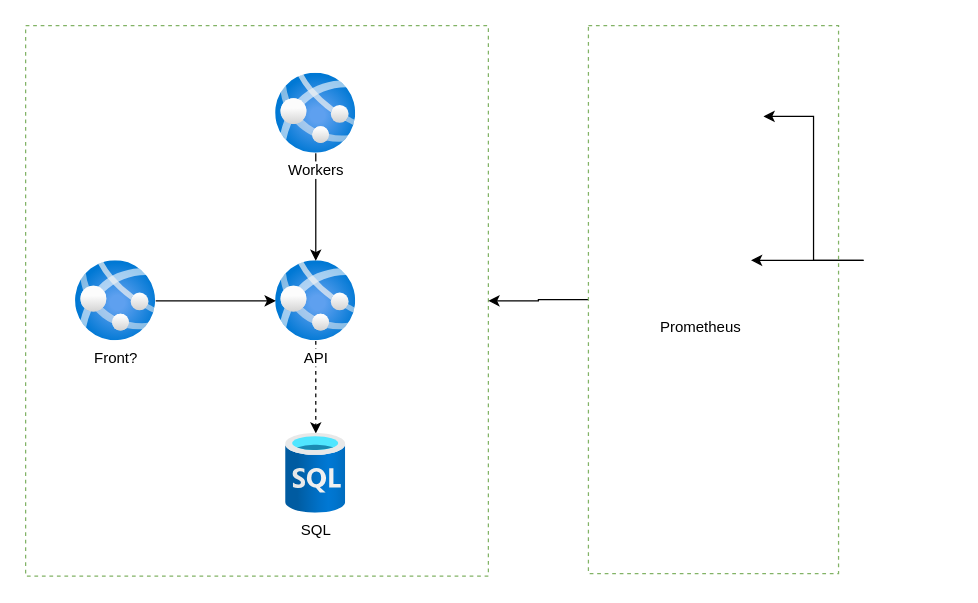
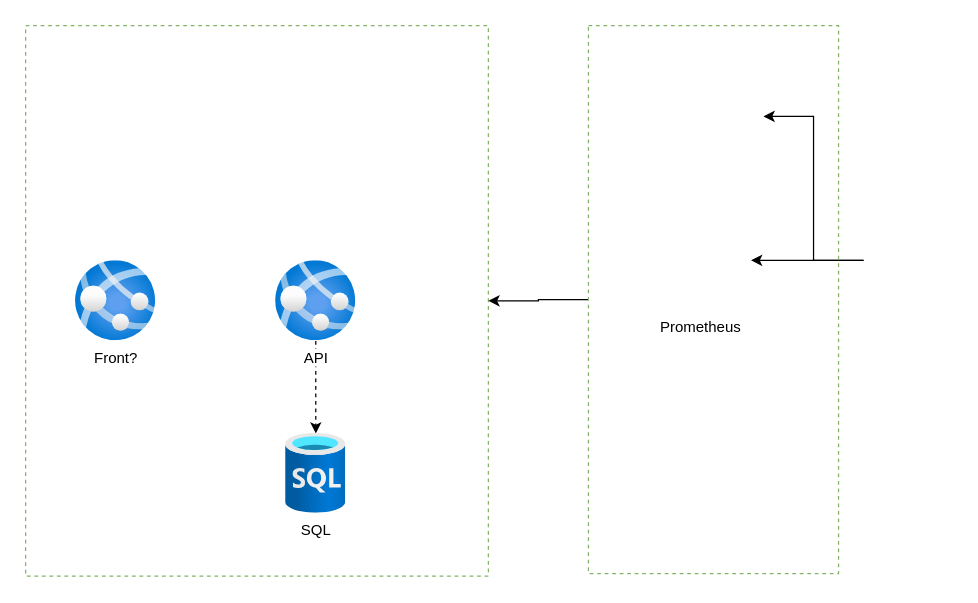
(316, 113) -> none
(316, 202) -> none
(212, 301) -> none
